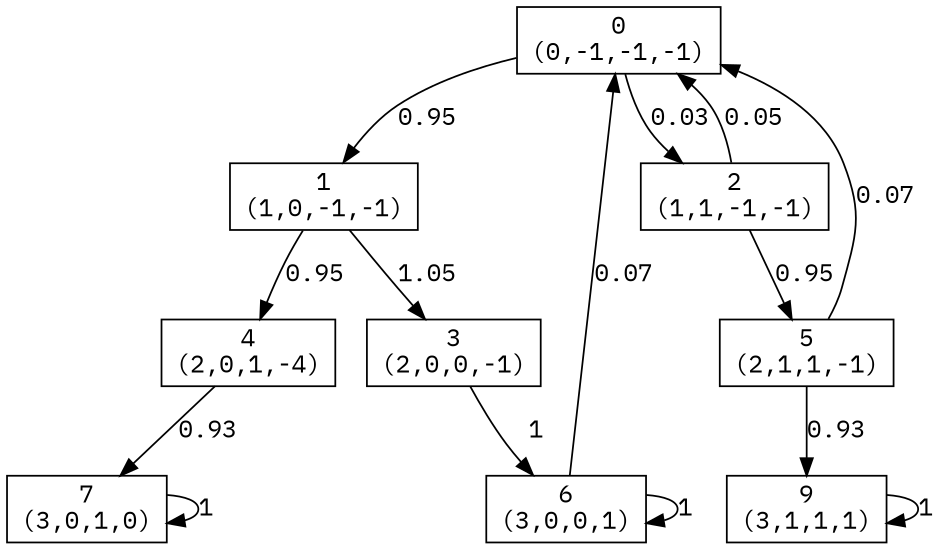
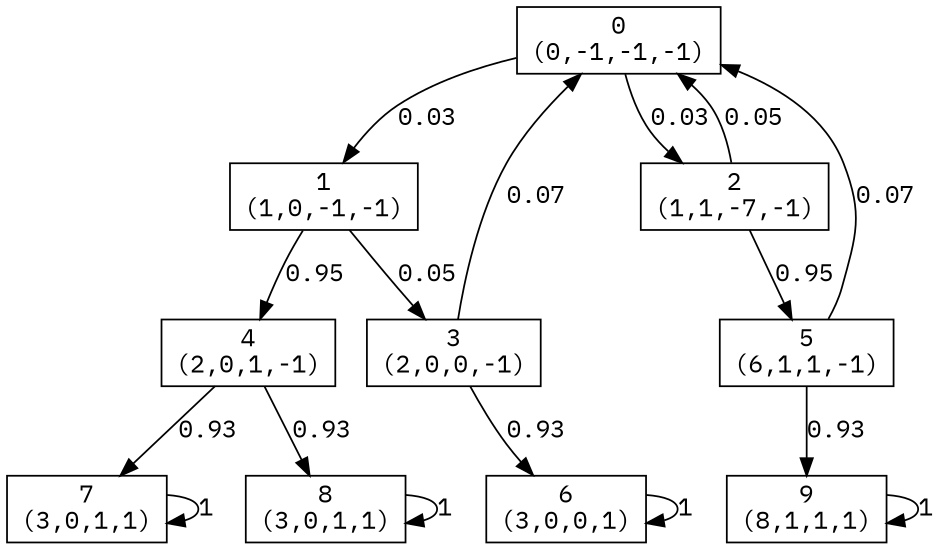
(427, 118) -> (427, 118)
(735, 197) -> (735, 197)
(427, 275) -> (427, 275)
(592, 283) -> (492, 193)
(248, 353) -> (248, 353)
(807, 353) -> (807, 353)
(536, 431) -> (536, 431)
(87, 509) -> (87, 509)
none -> (326, 509)
(807, 509) -> (807, 509)
